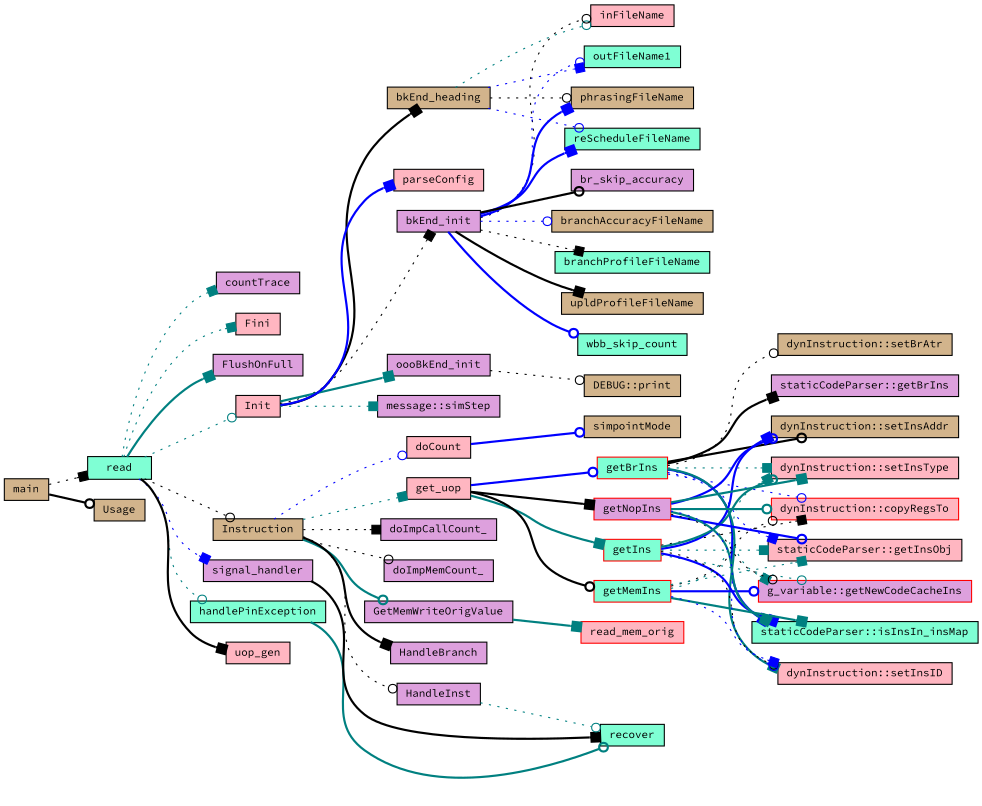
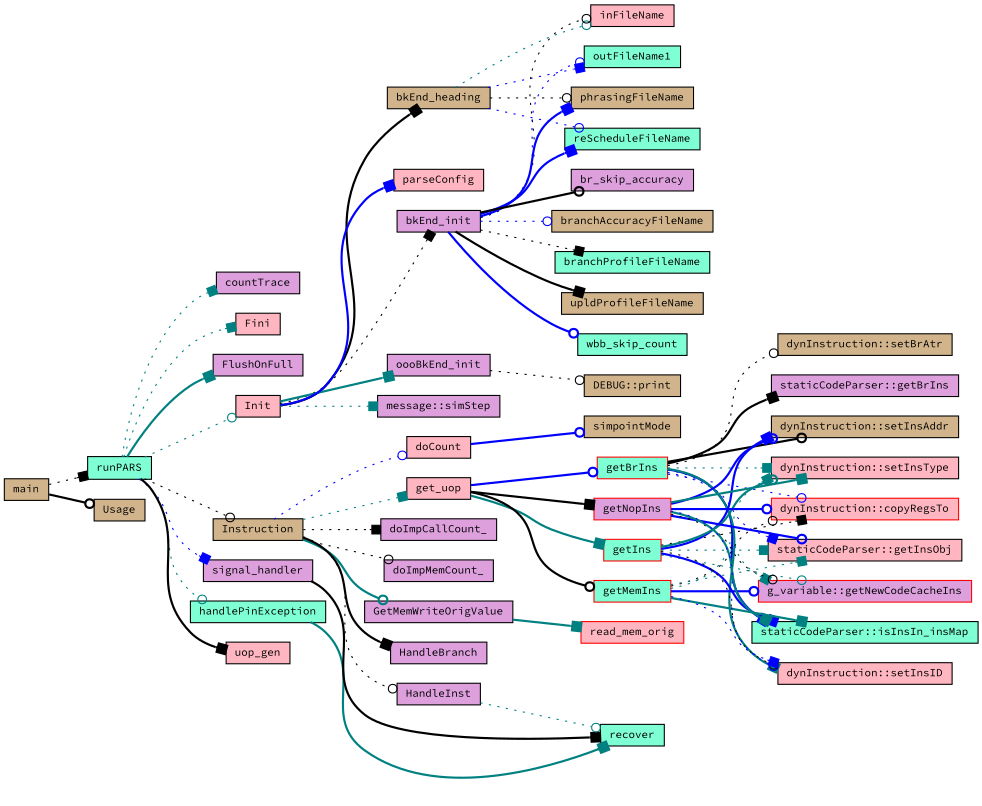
(120, 468) -> (120, 468)
(717, 509) -> (717, 509)
(408, 770) -> (408, 770)
